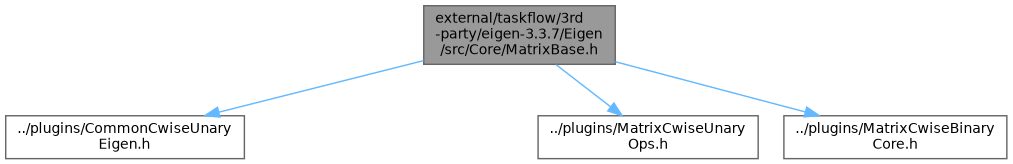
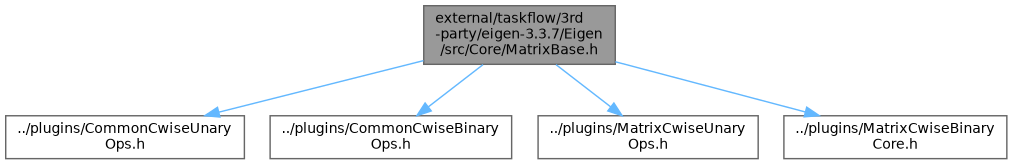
(125, 137) -> (125, 137)
none -> (391, 137)
